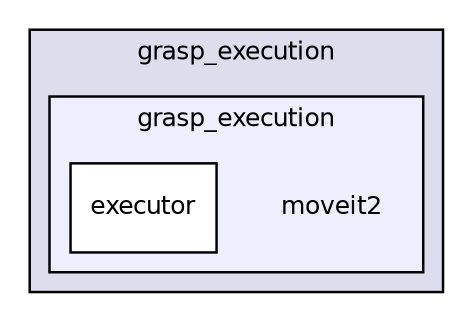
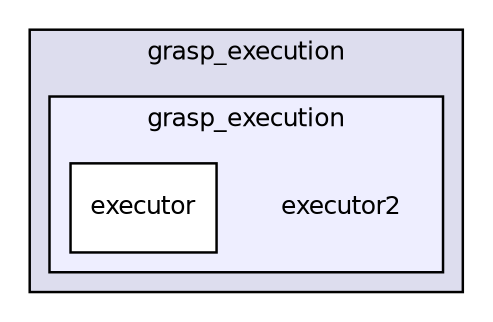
(332, 208) -> (342, 208)
